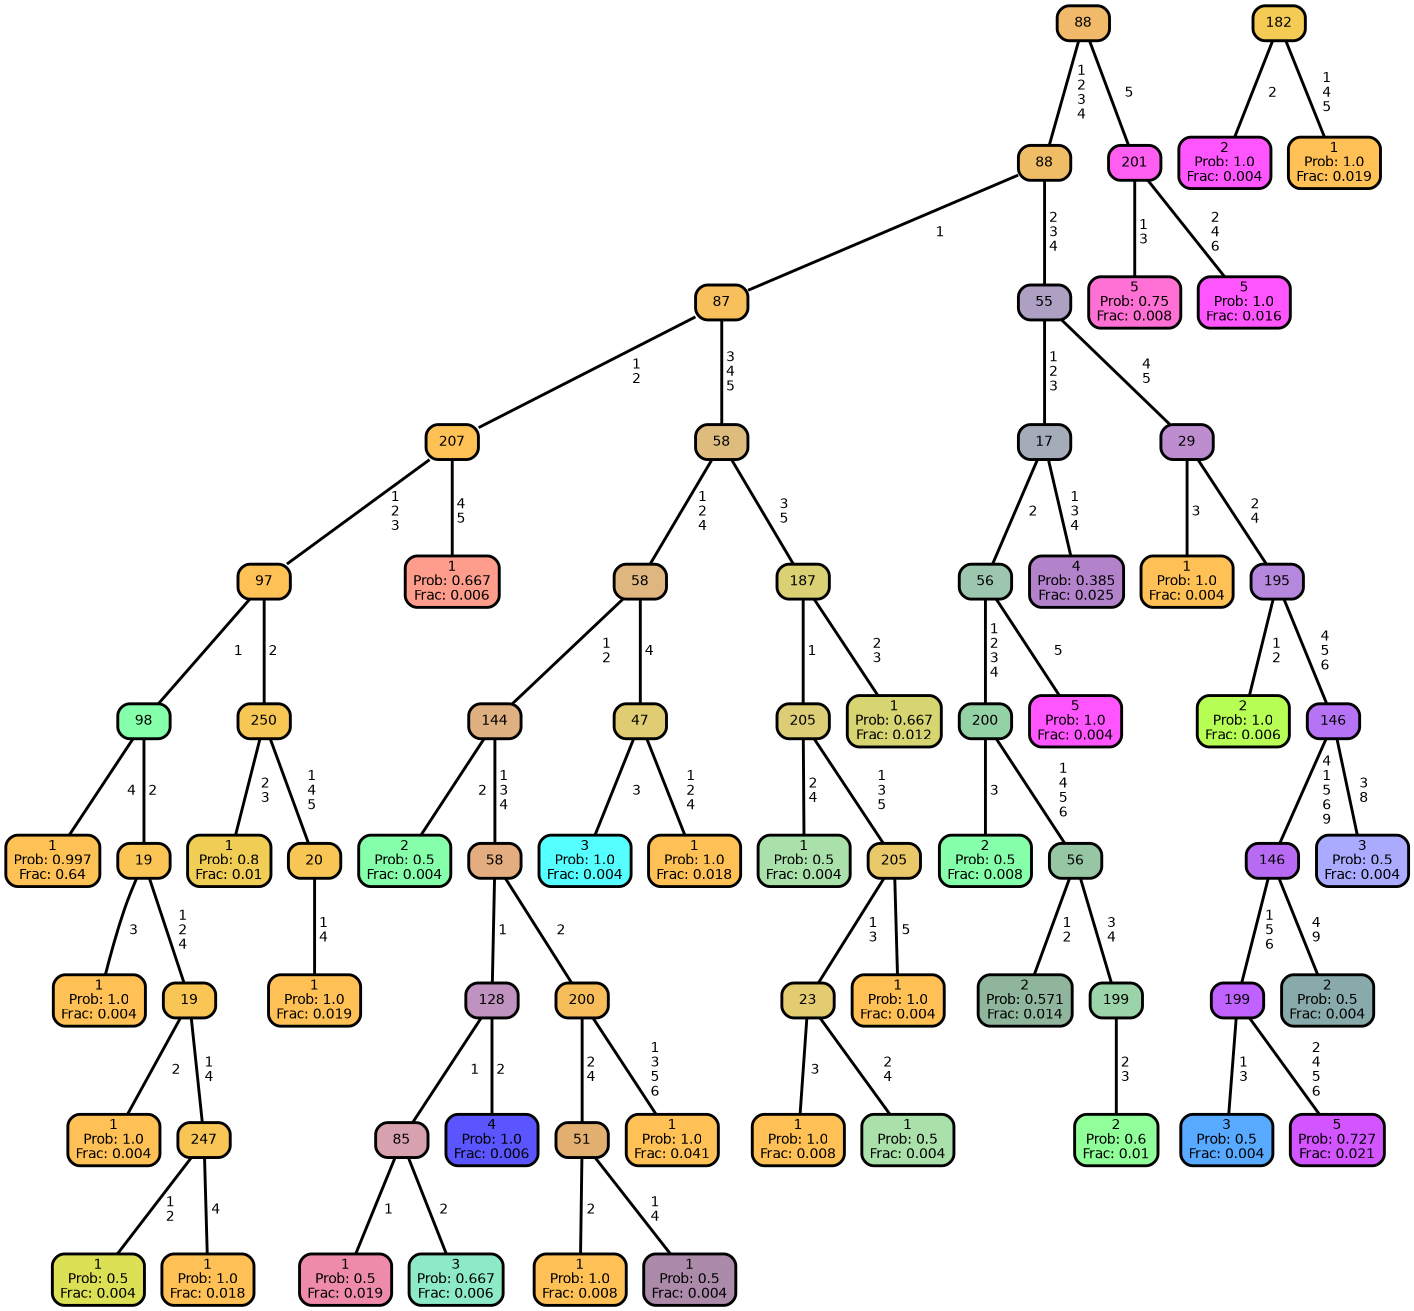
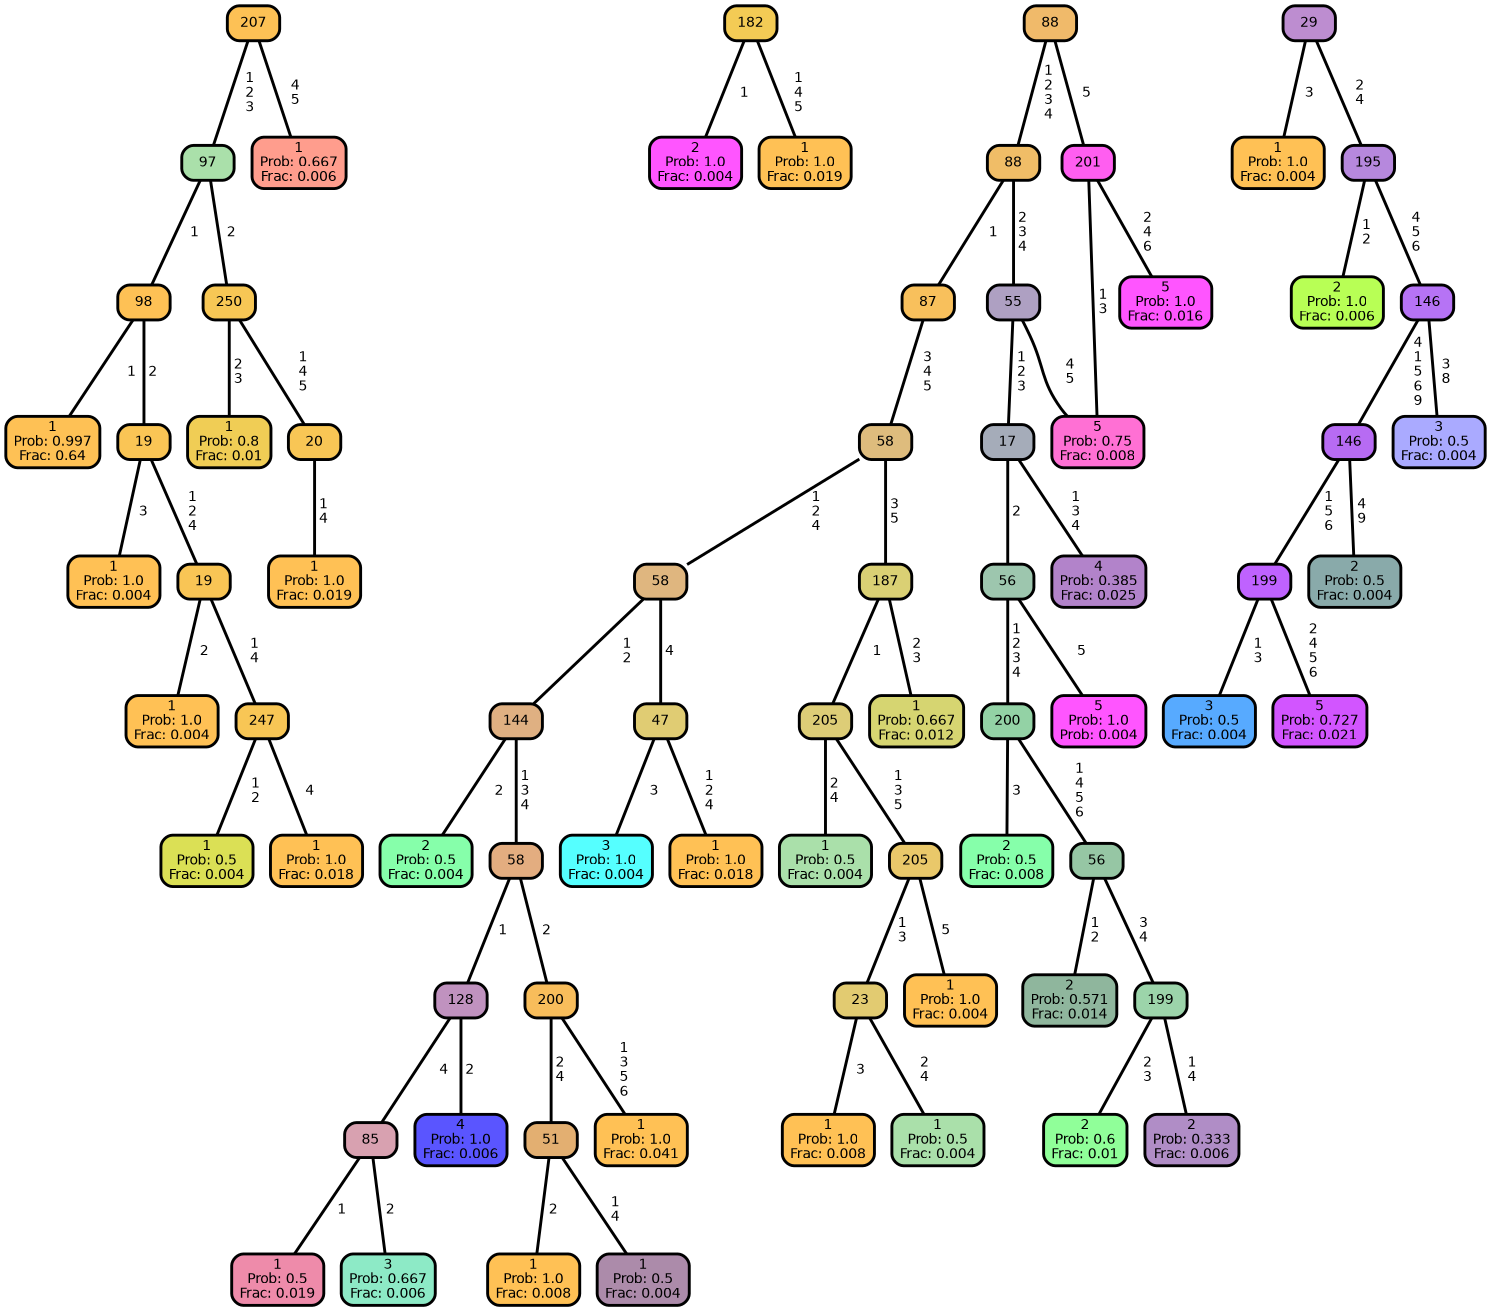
(1270, 93) -> (742, 93)
(587, 372) -> none
(1116, 372) -> (1042, 370)
(264, 582) -> (208, 163)
(144, 721) -> (144, 302)
(1076, 721) -> (1099, 721)
(129, 791) -> (129, 372)
(473, 1070) -> (442, 1070)
none -> (1192, 1140)
